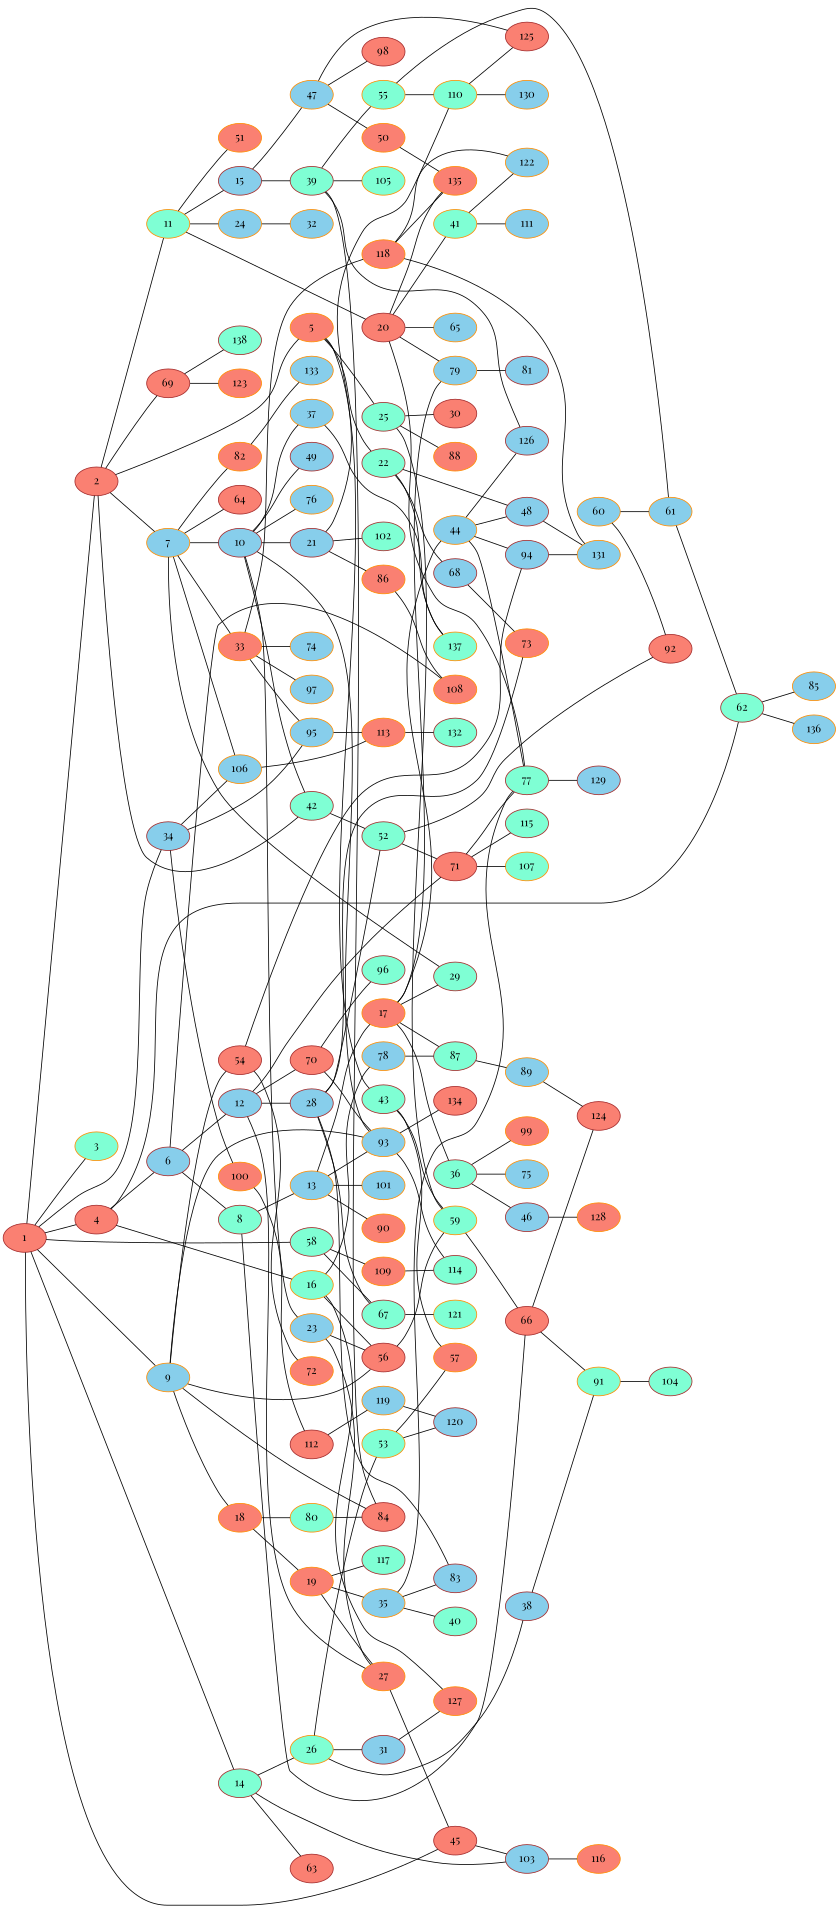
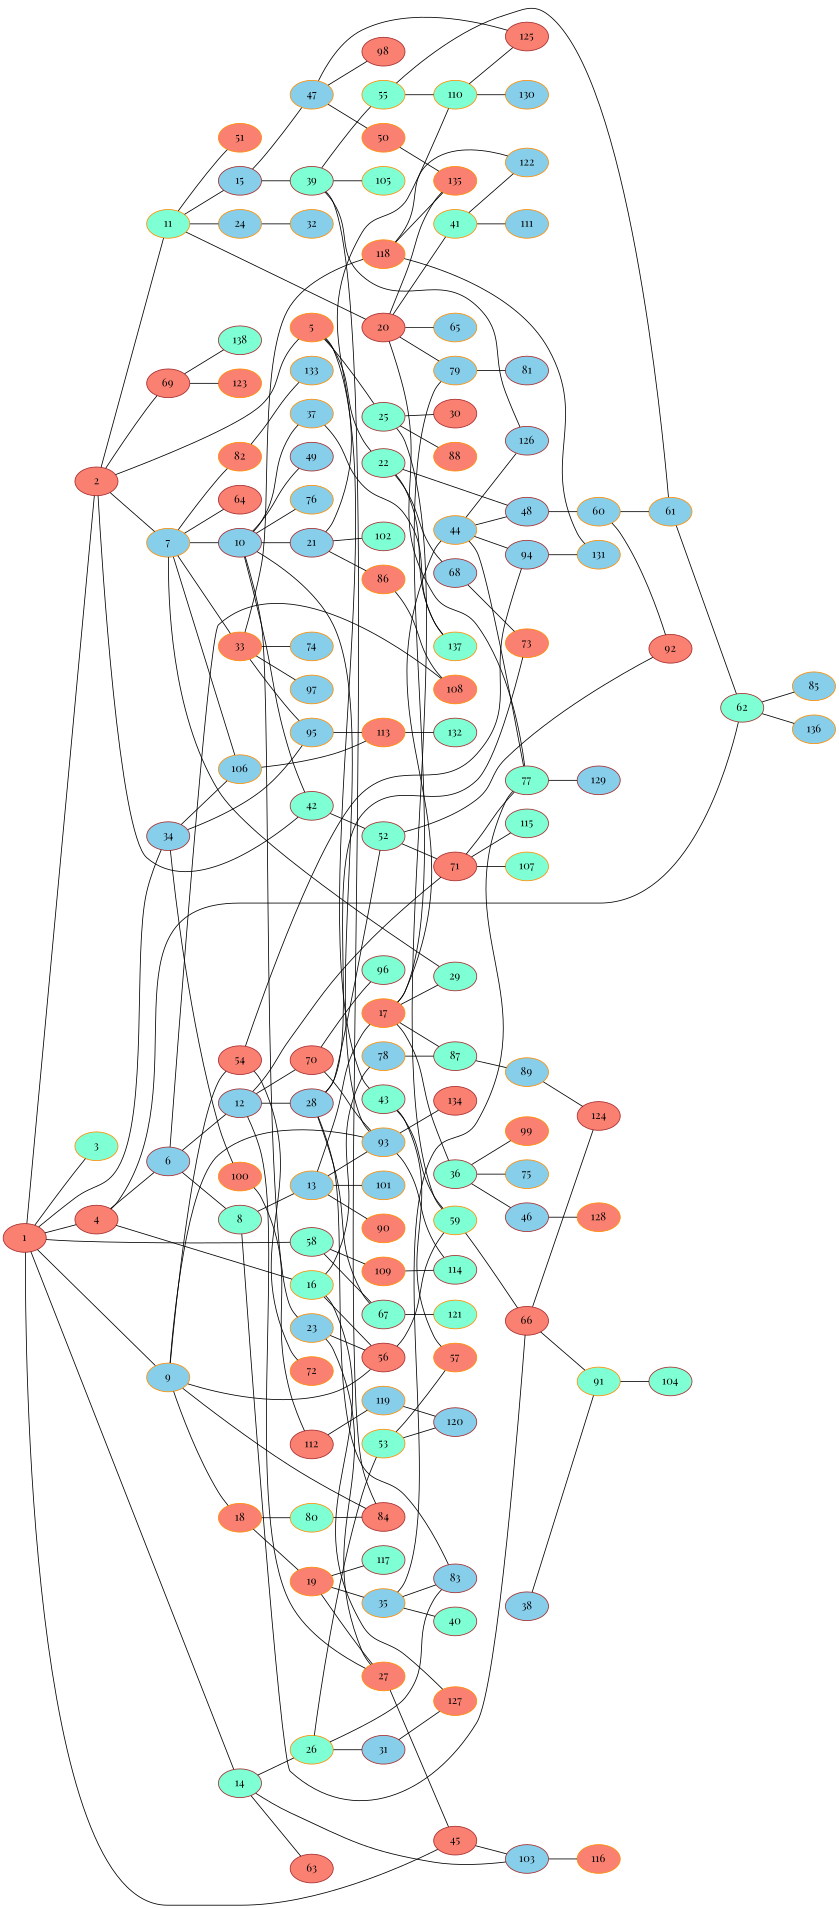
(563, 533) -> (563, 512)
(448, 1752) -> (413, 1686)
